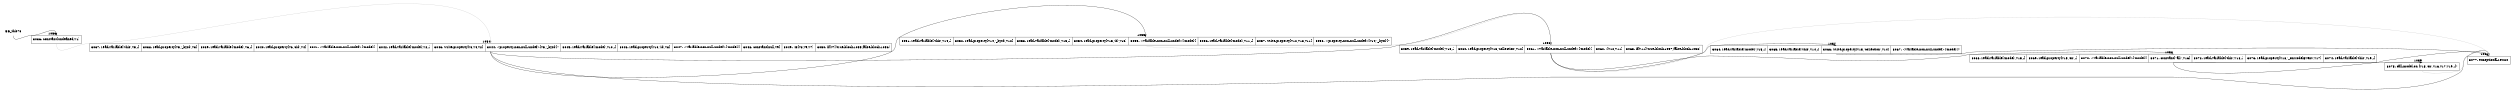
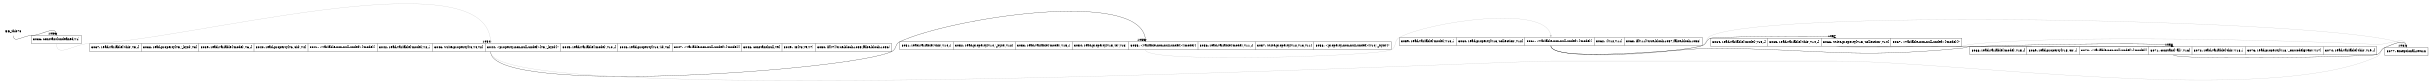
(2162, 49) -> (2122, 39)
(2045, 54) -> (2037, 46)
(1032, 59) -> none
(2422, 67) -> none
(1496, 78) -> (1451, 64)
